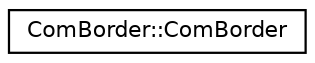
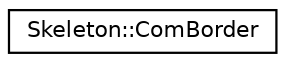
(157, 31) -> (143, 31)
